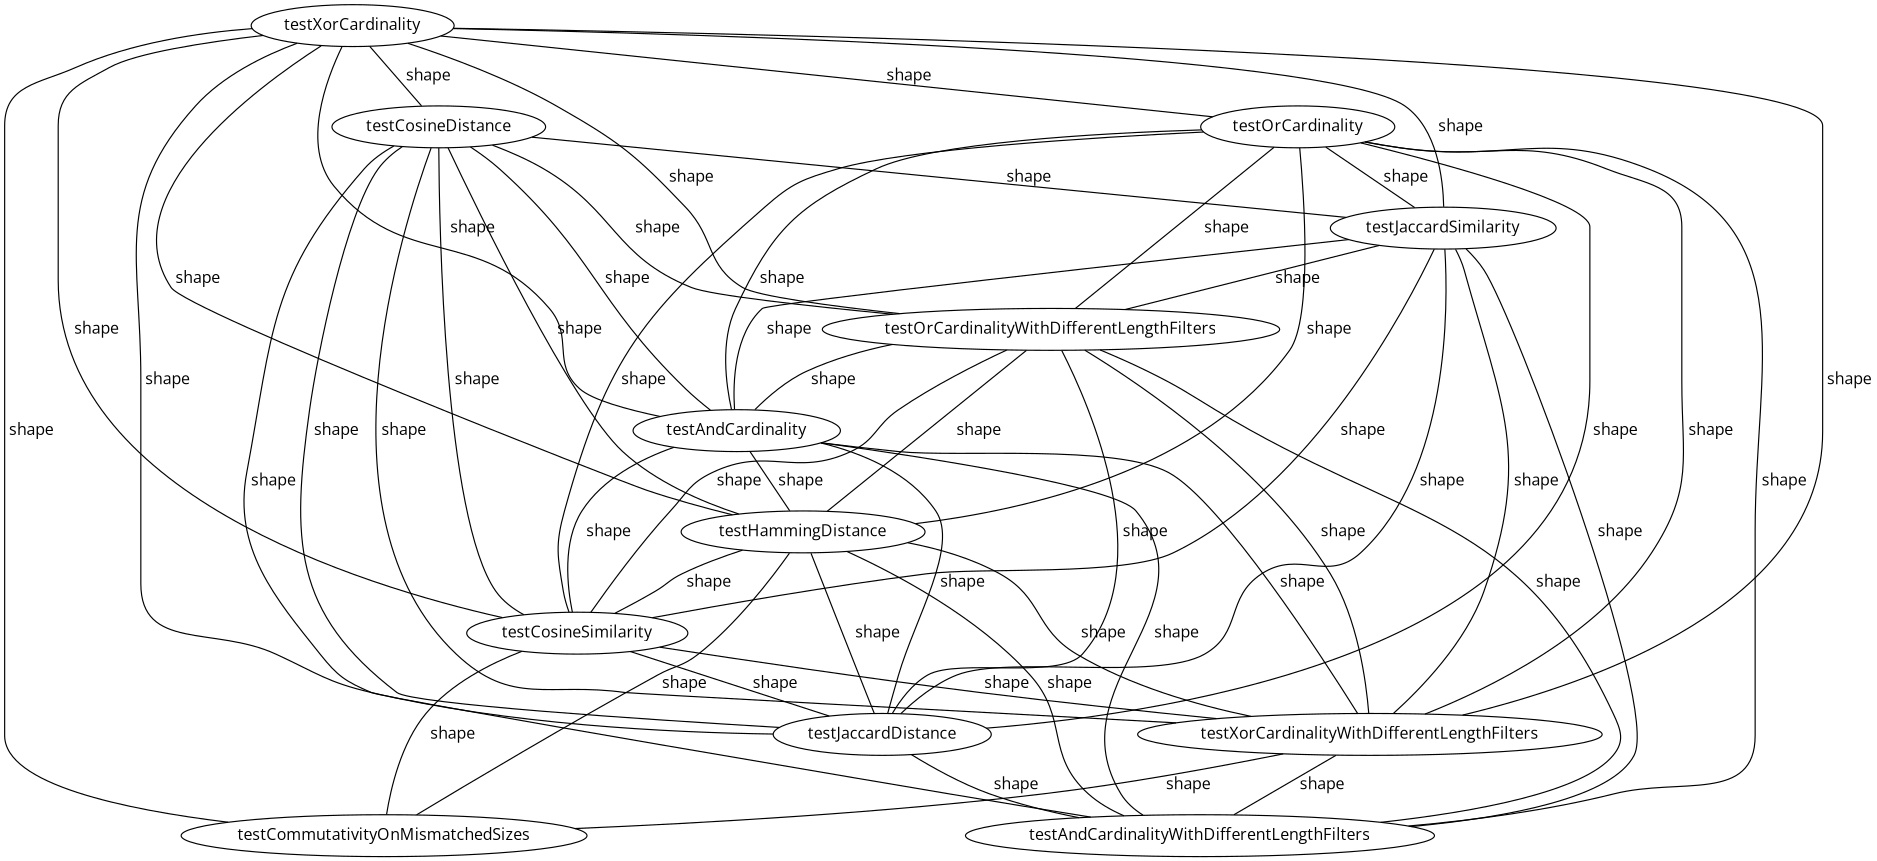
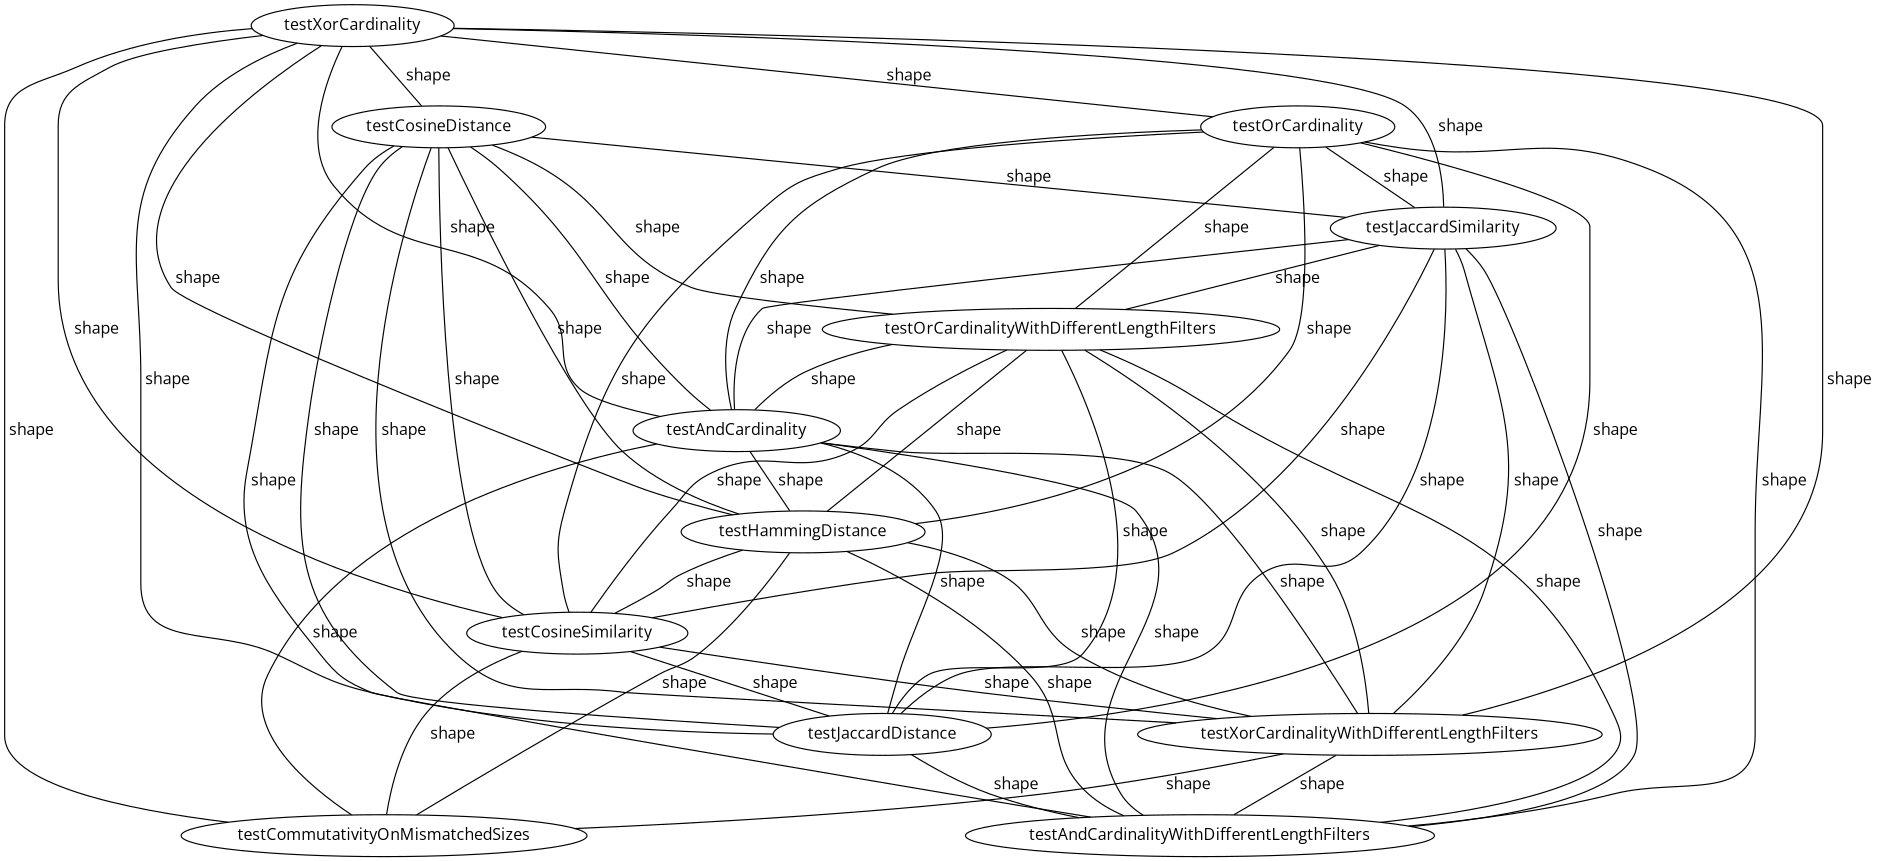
(662, 183) -> none
(1682, 360) -> none
(585, 507) -> (361, 566)
(843, 633) -> none
